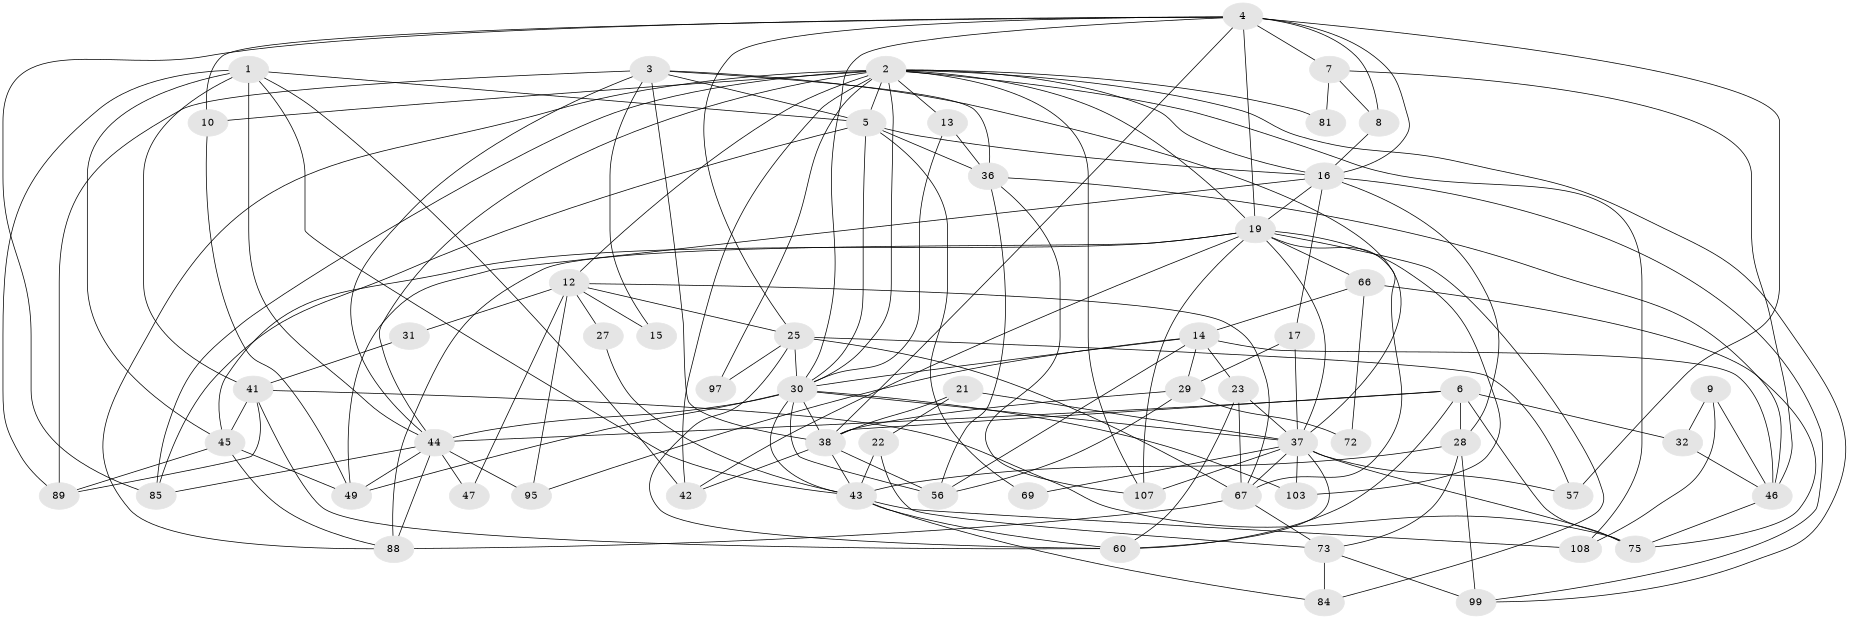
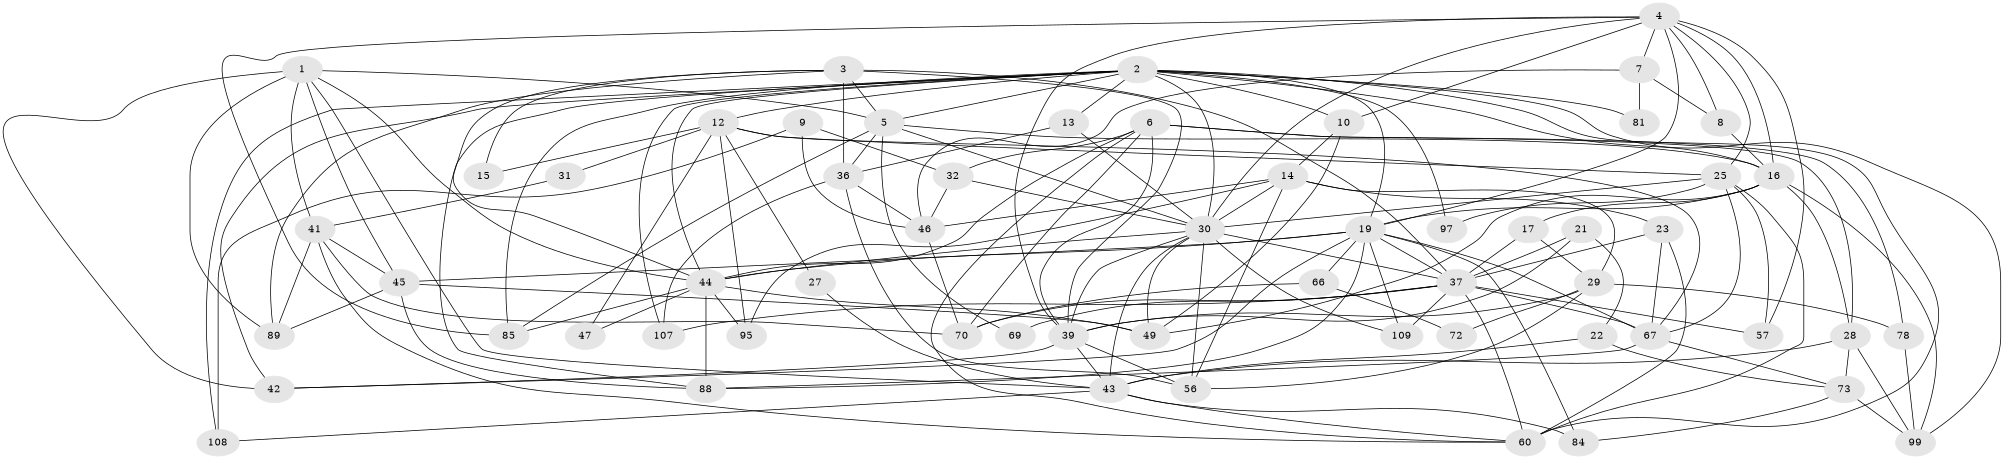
none -> (1817, 152)
none -> (1068, 201)
(1282, 309) -> (1316, 150)
(1167, 335) -> (1035, 253)
none -> (1904, 336)
(825, 443) -> (1069, 336)
(1296, 496) -> (1402, 336)
(1635, 549) -> (962, 336)
